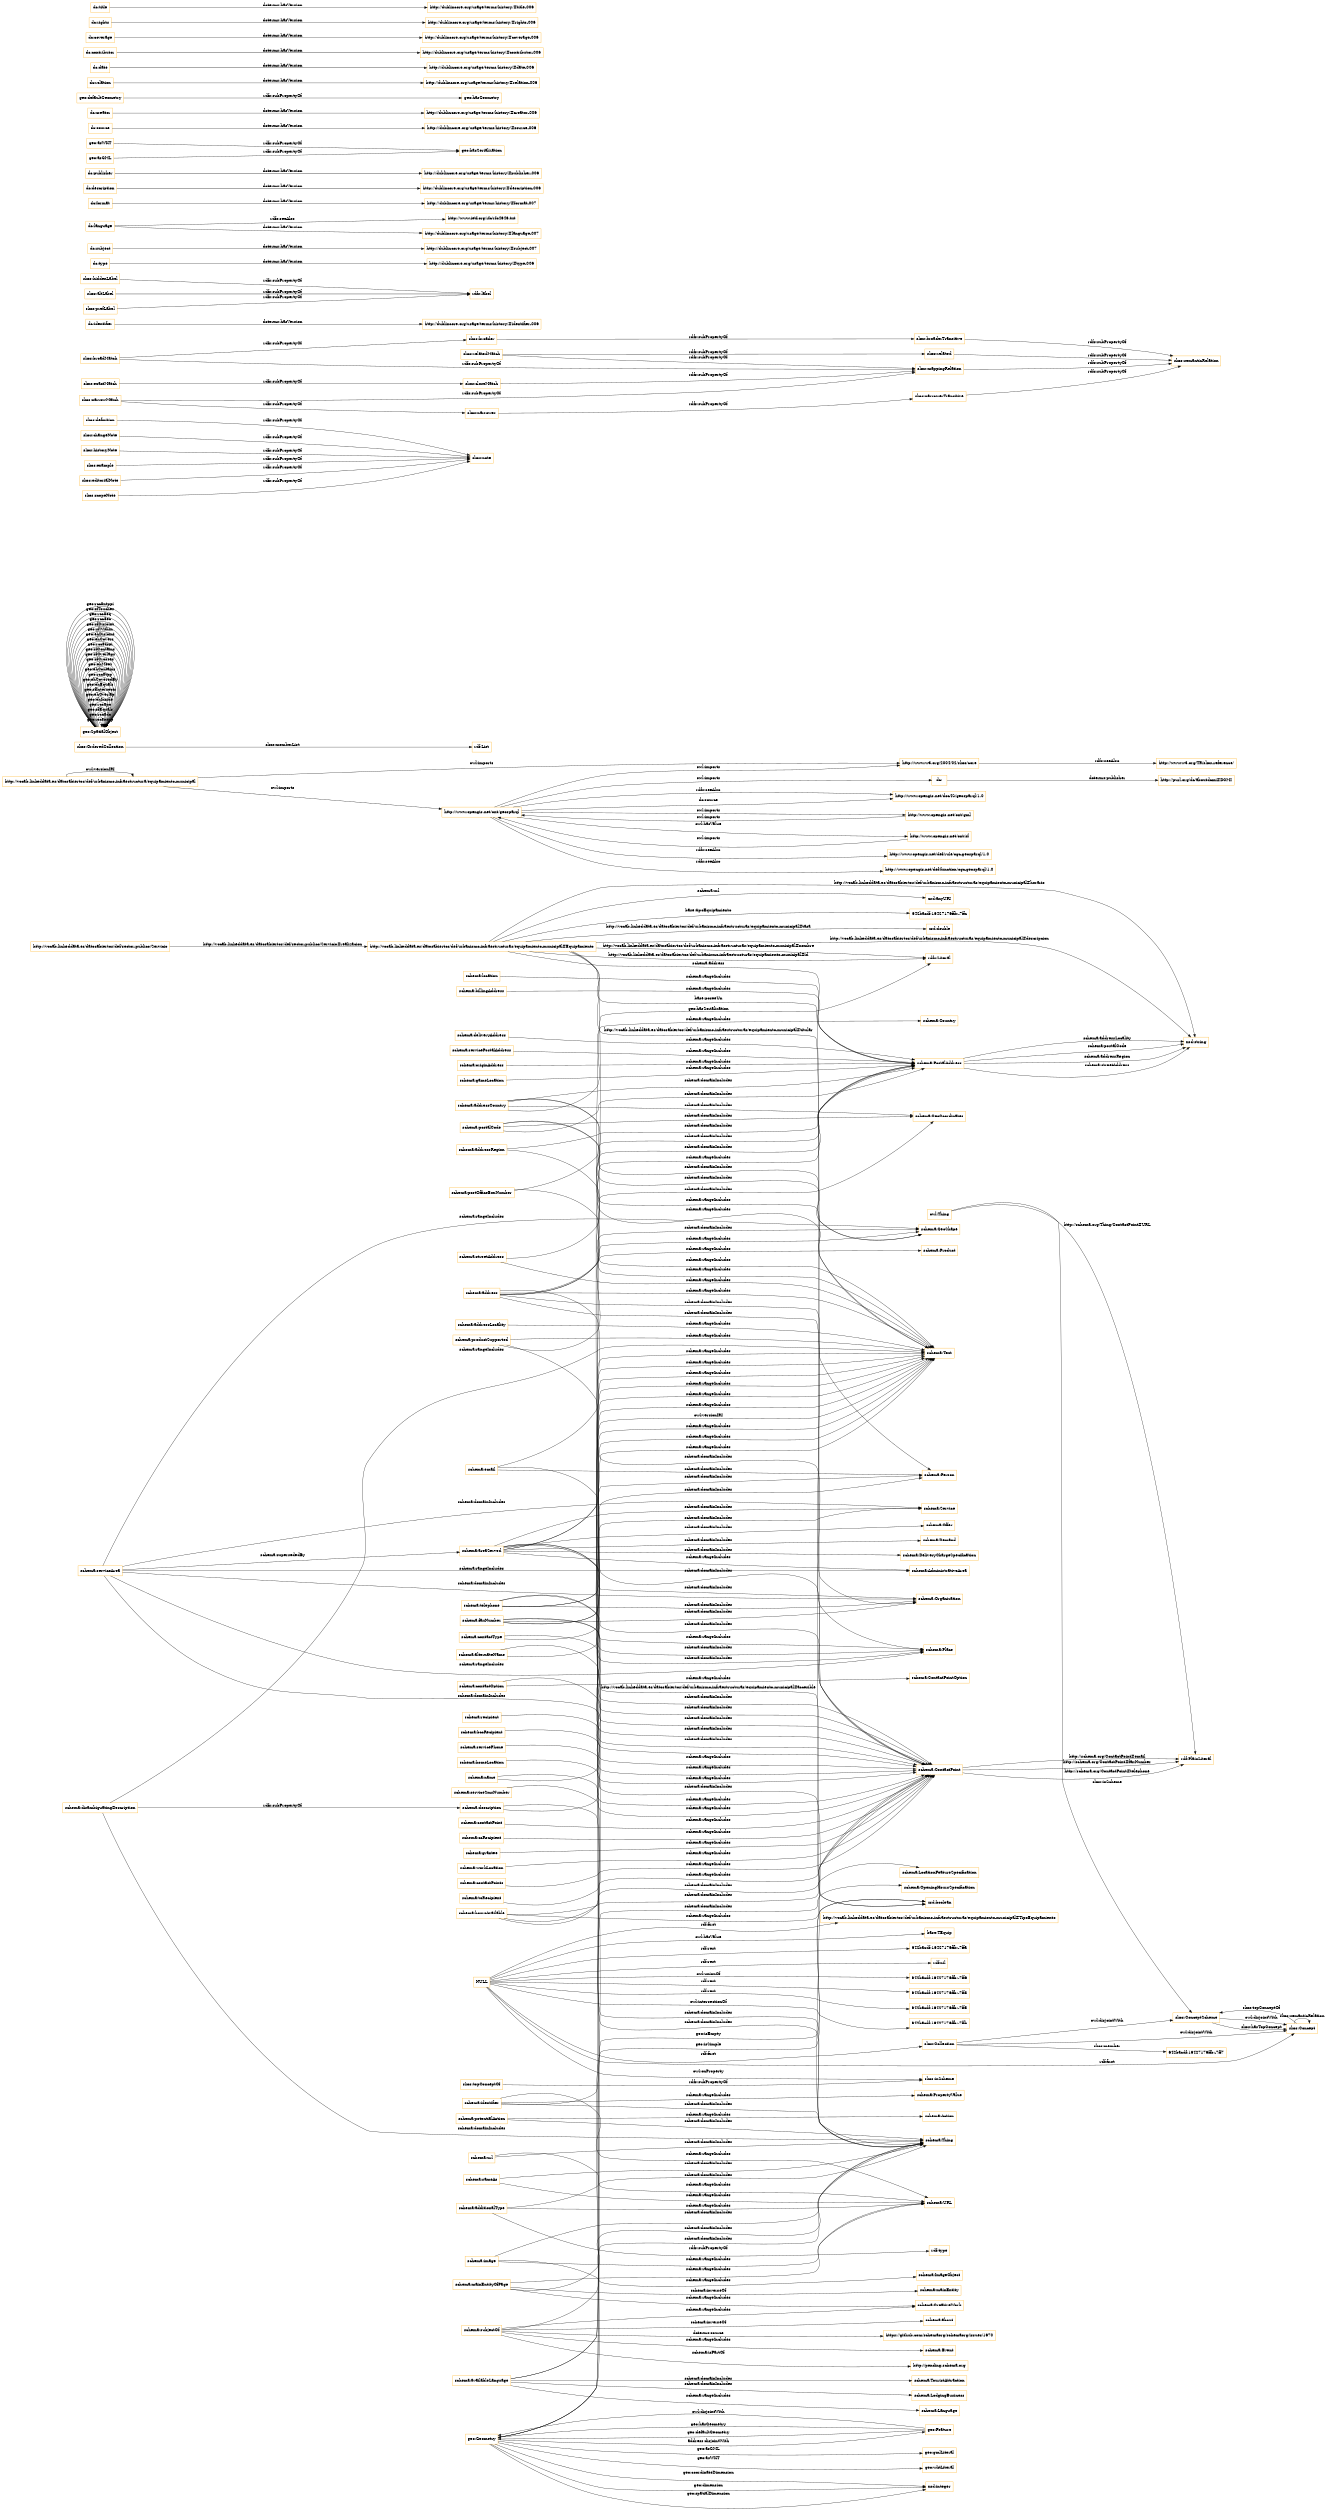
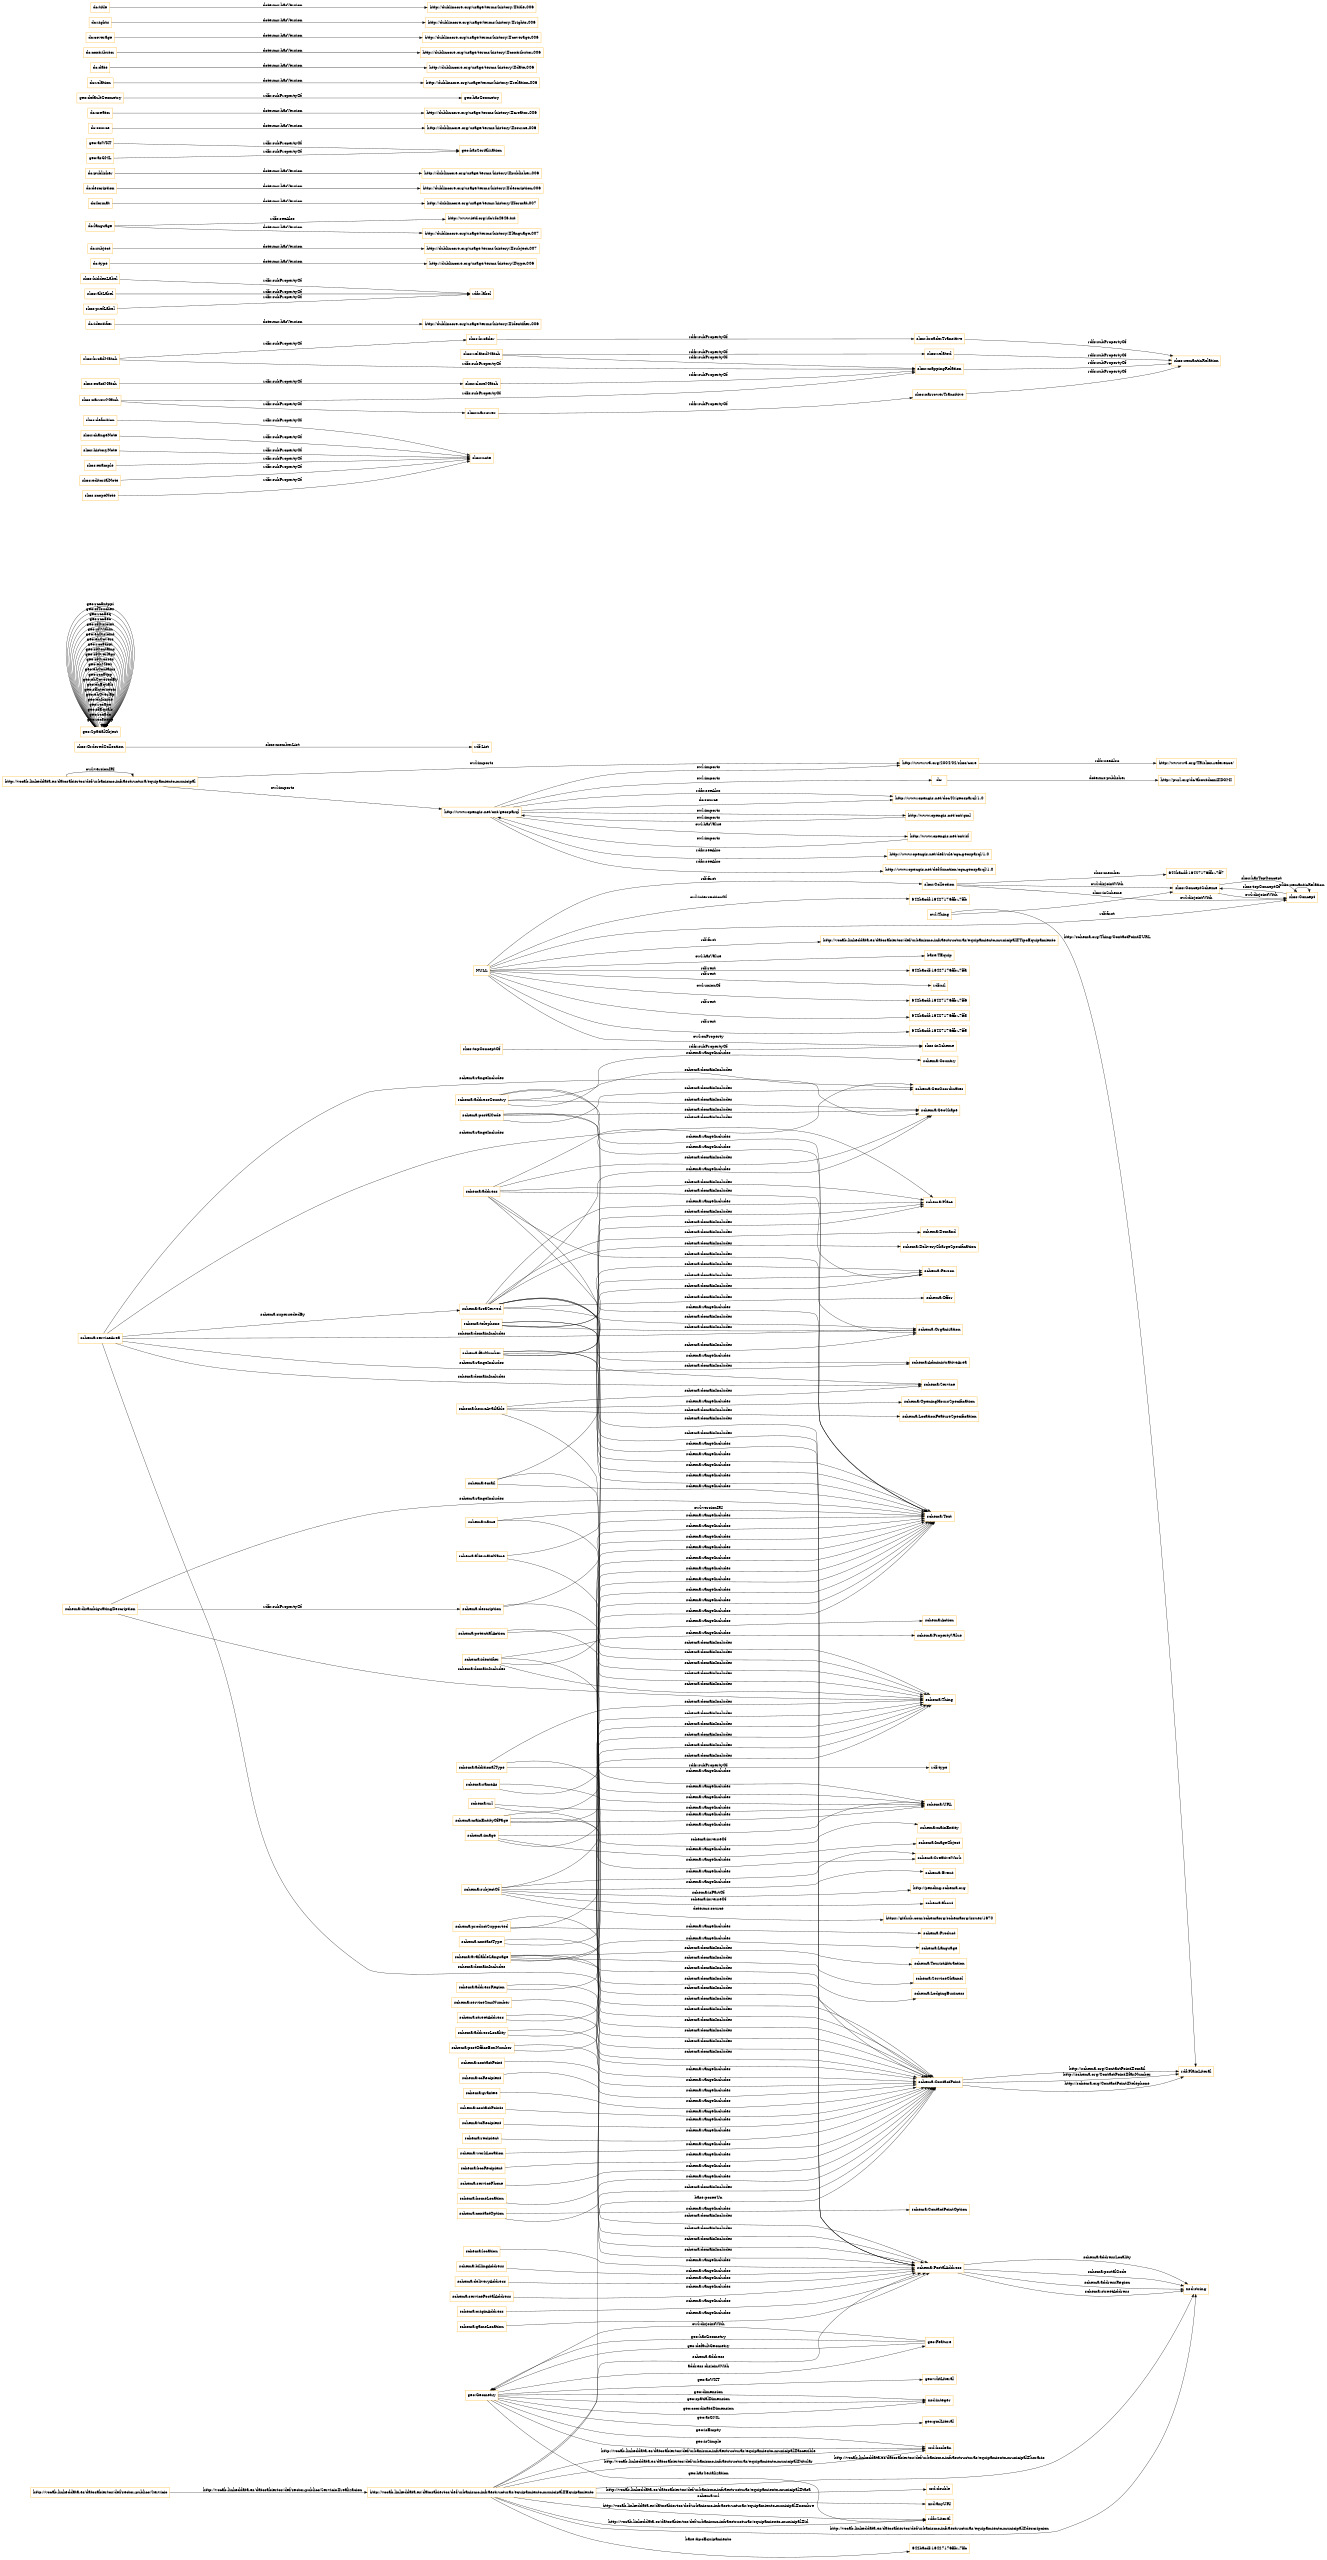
none -> (939, 1979)
none -> (611, 2244)
